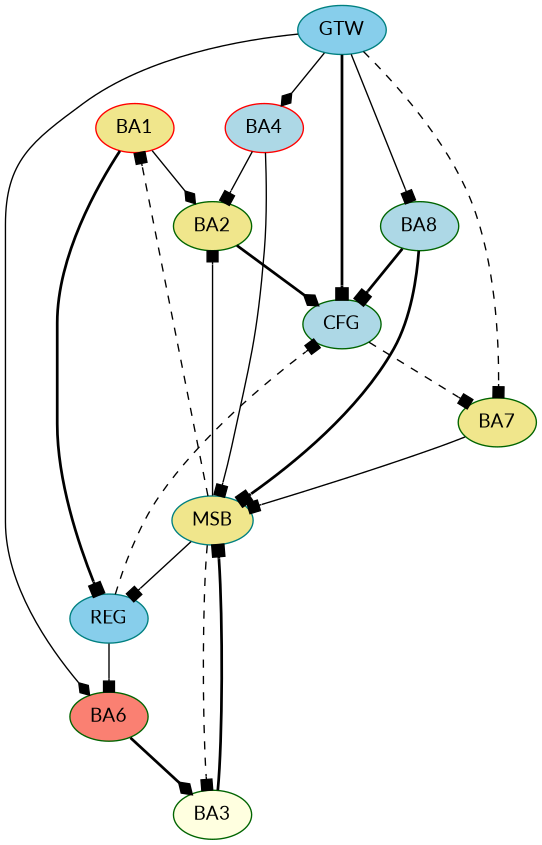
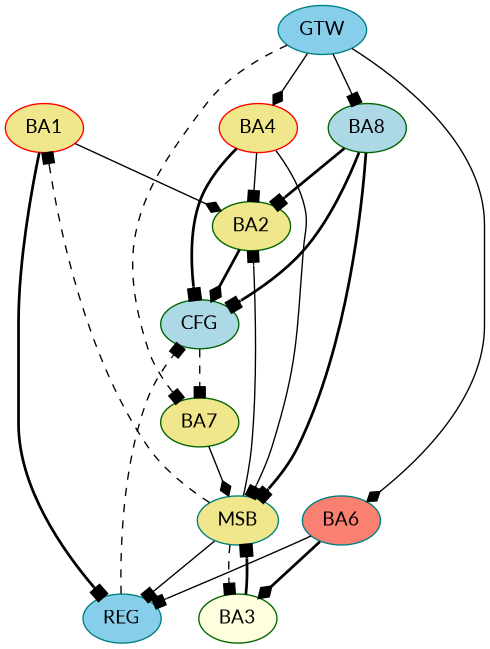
(264, 128) -> (258, 128)
(342, 170) -> (197, 211)
none -> (315, 173)
(364, 472) -> (216, 464)
(109, 661) -> (257, 560)
(109, 717) -> (341, 520)
